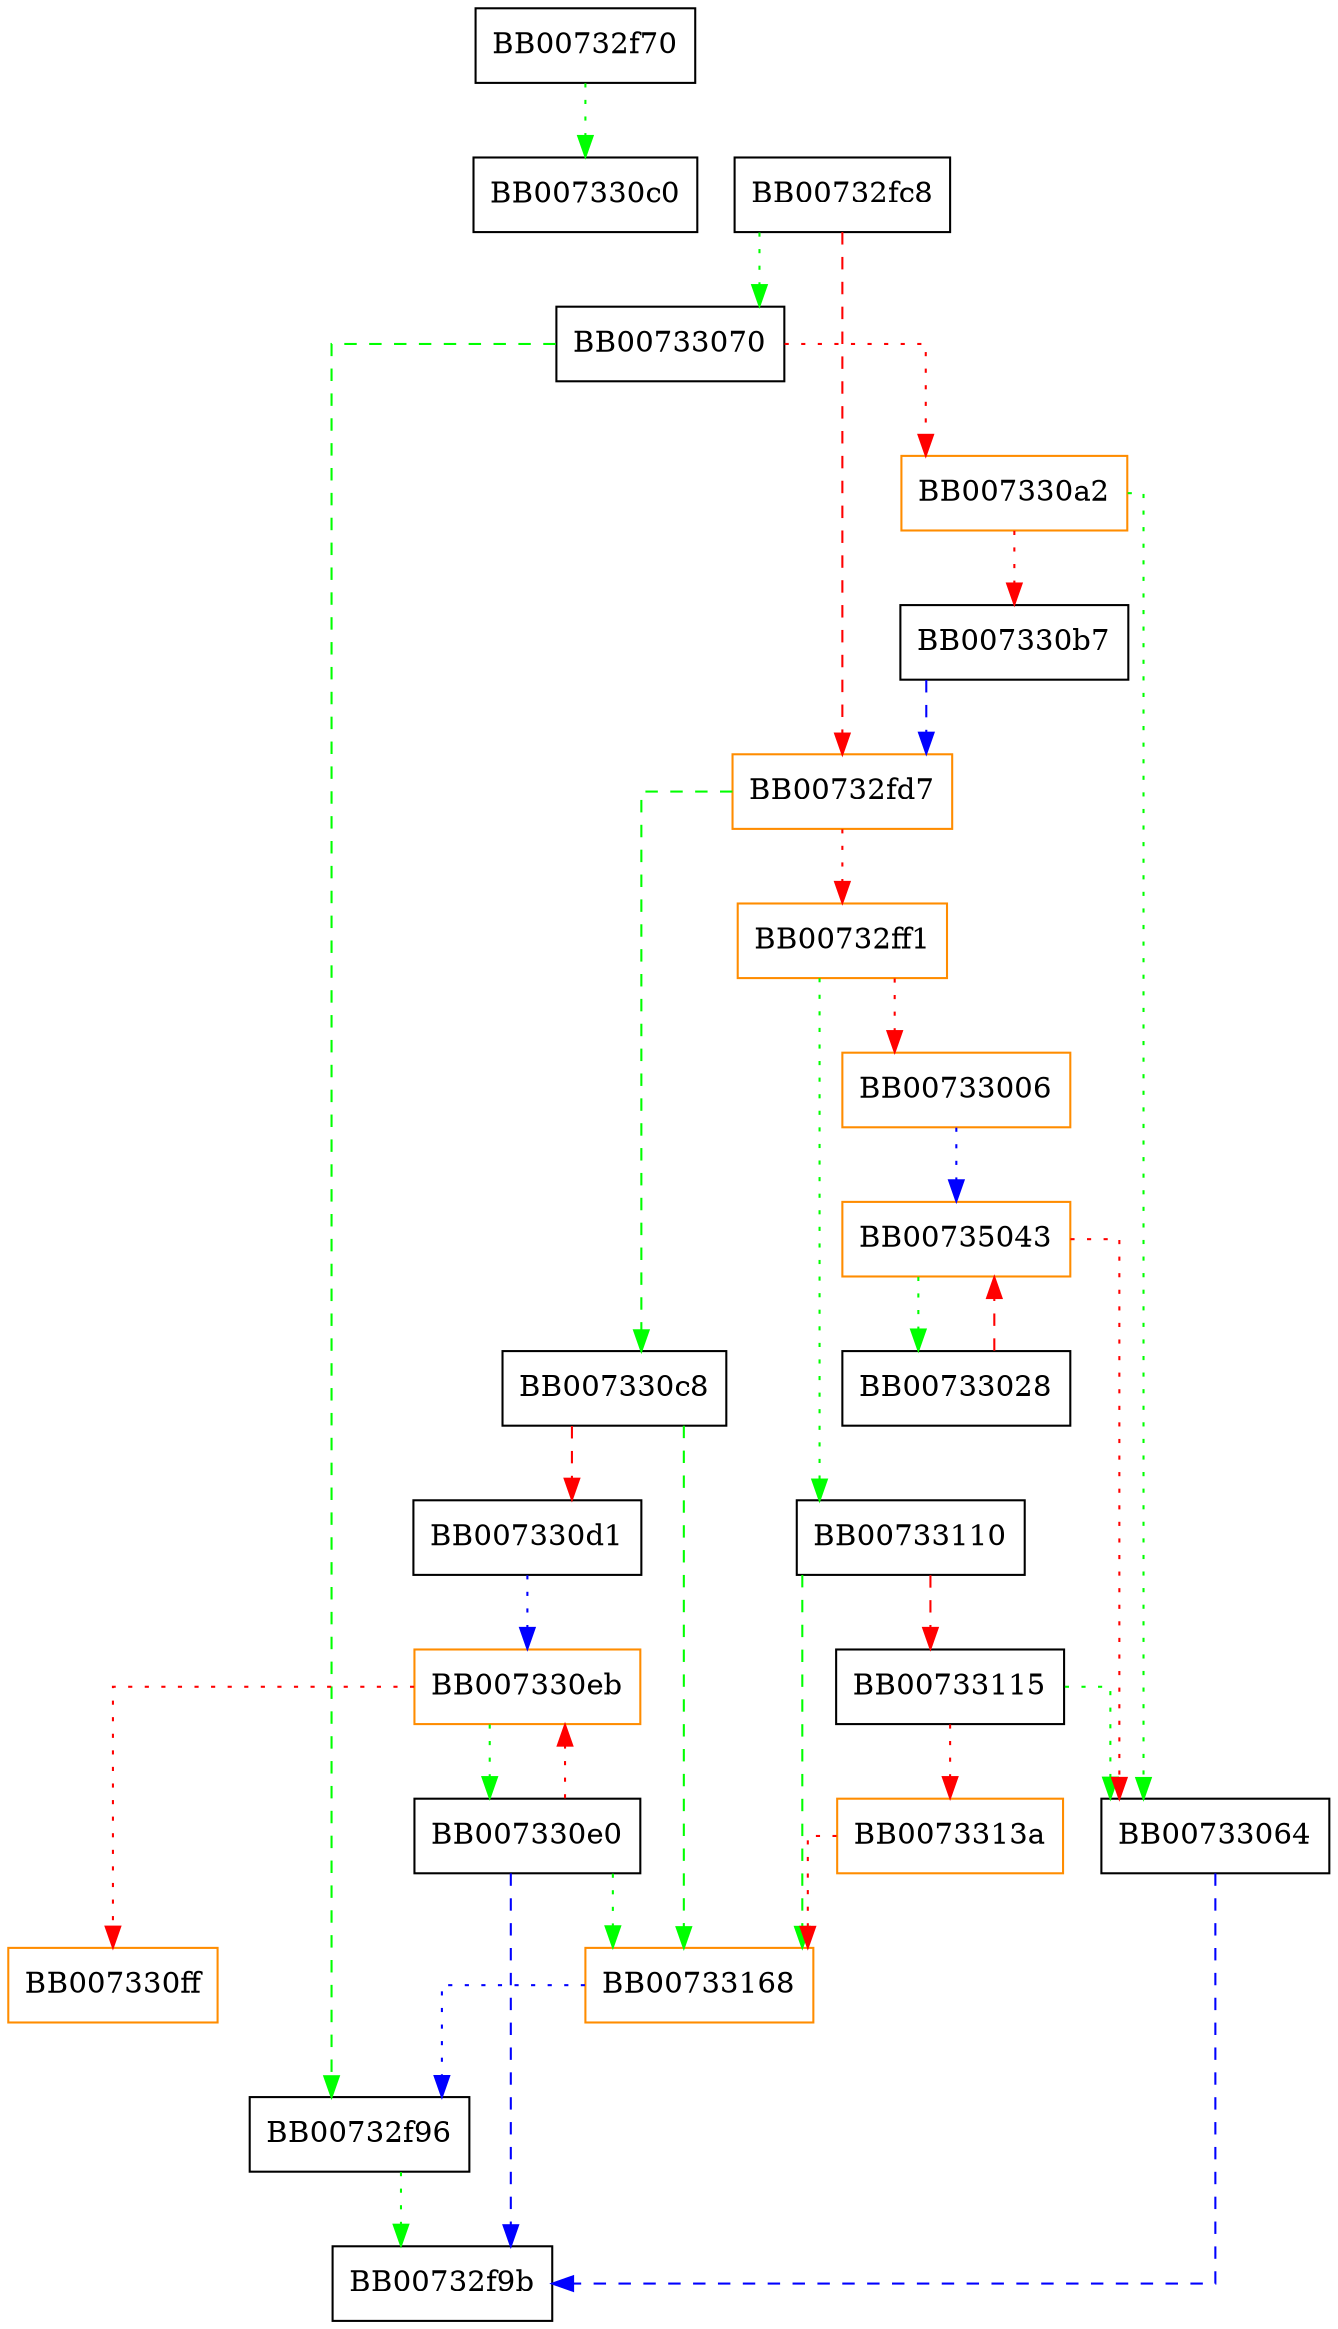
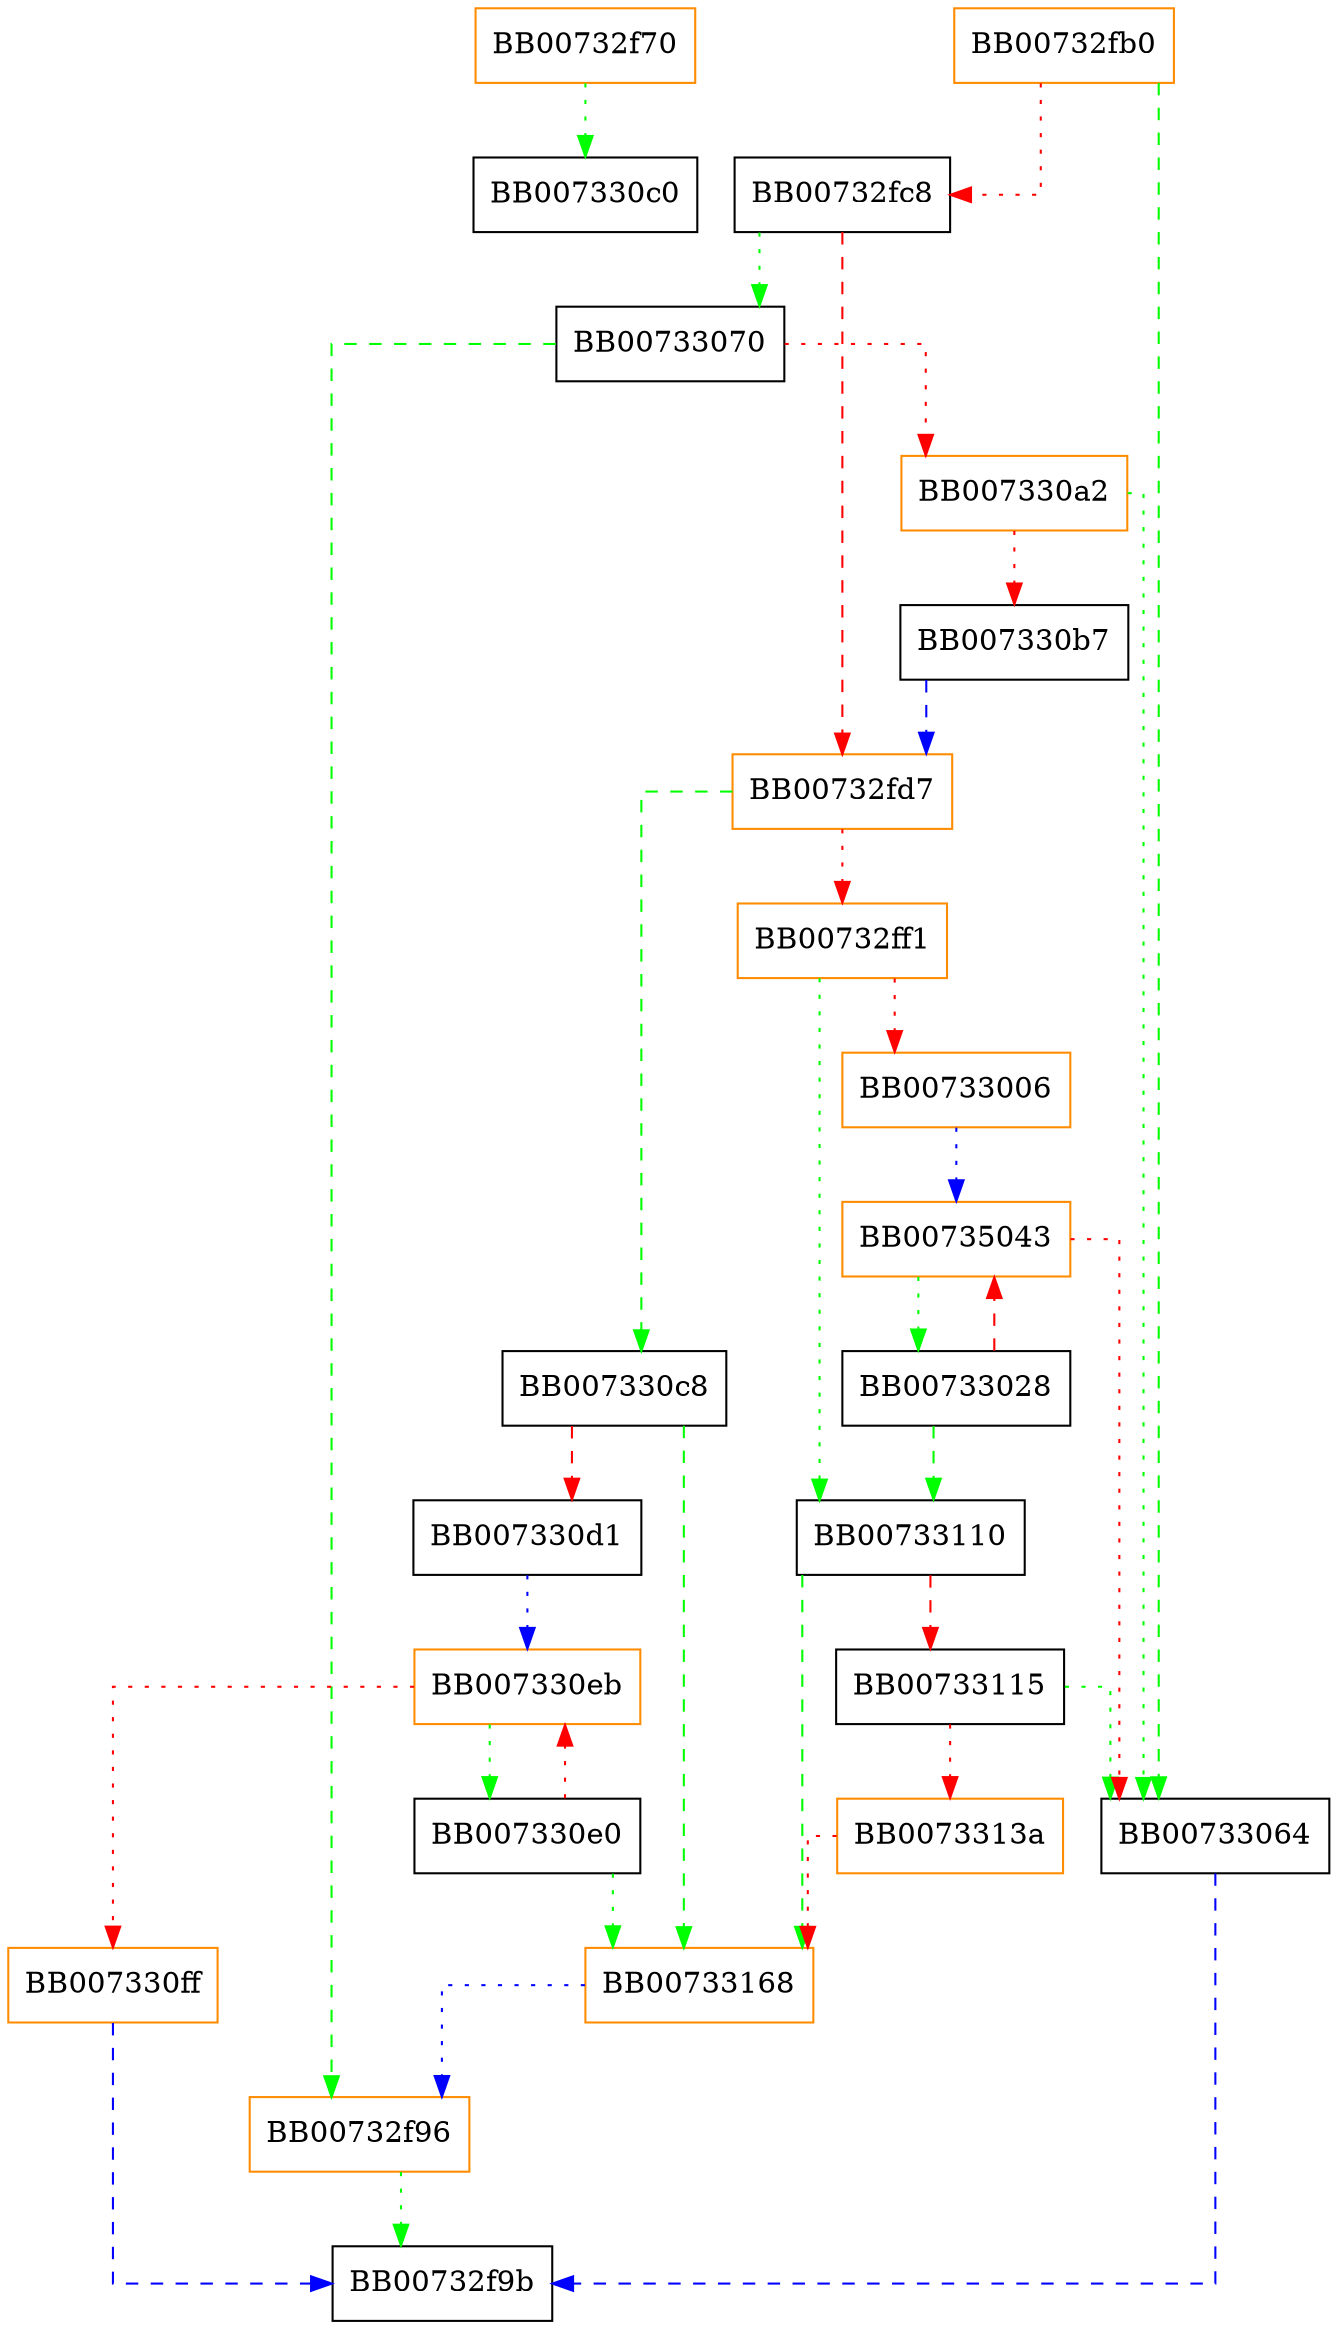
(585, 46) -> (585, 46)
none -> (1064, 46)
none -> (934, 1452)
(511, 2049) -> (113, 2252)
(360, 2134) -> (360, 2134)
